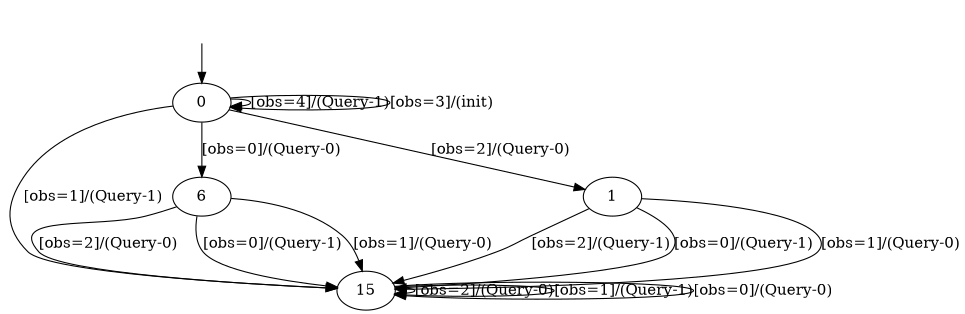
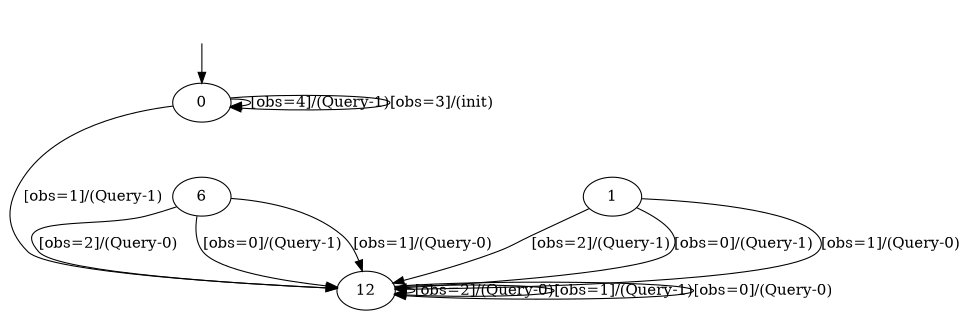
(202, 144) -> none
(402, 148) -> none
(366, 291) -> (366, 291)
